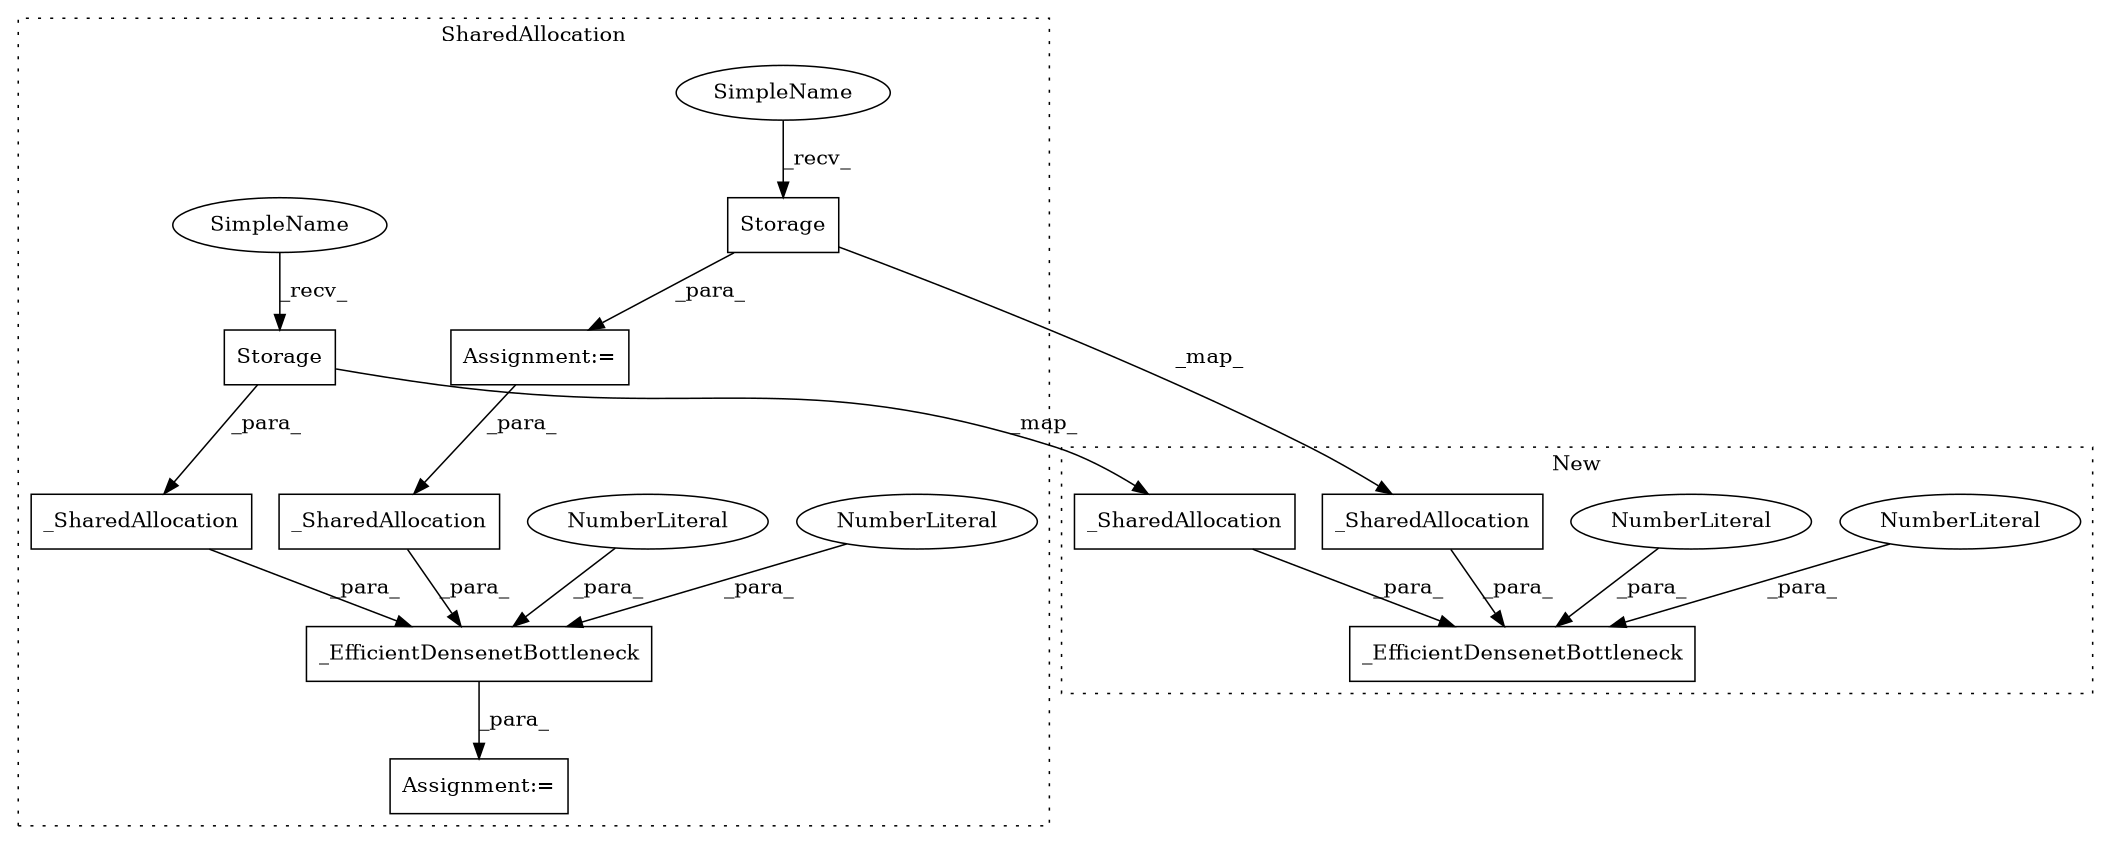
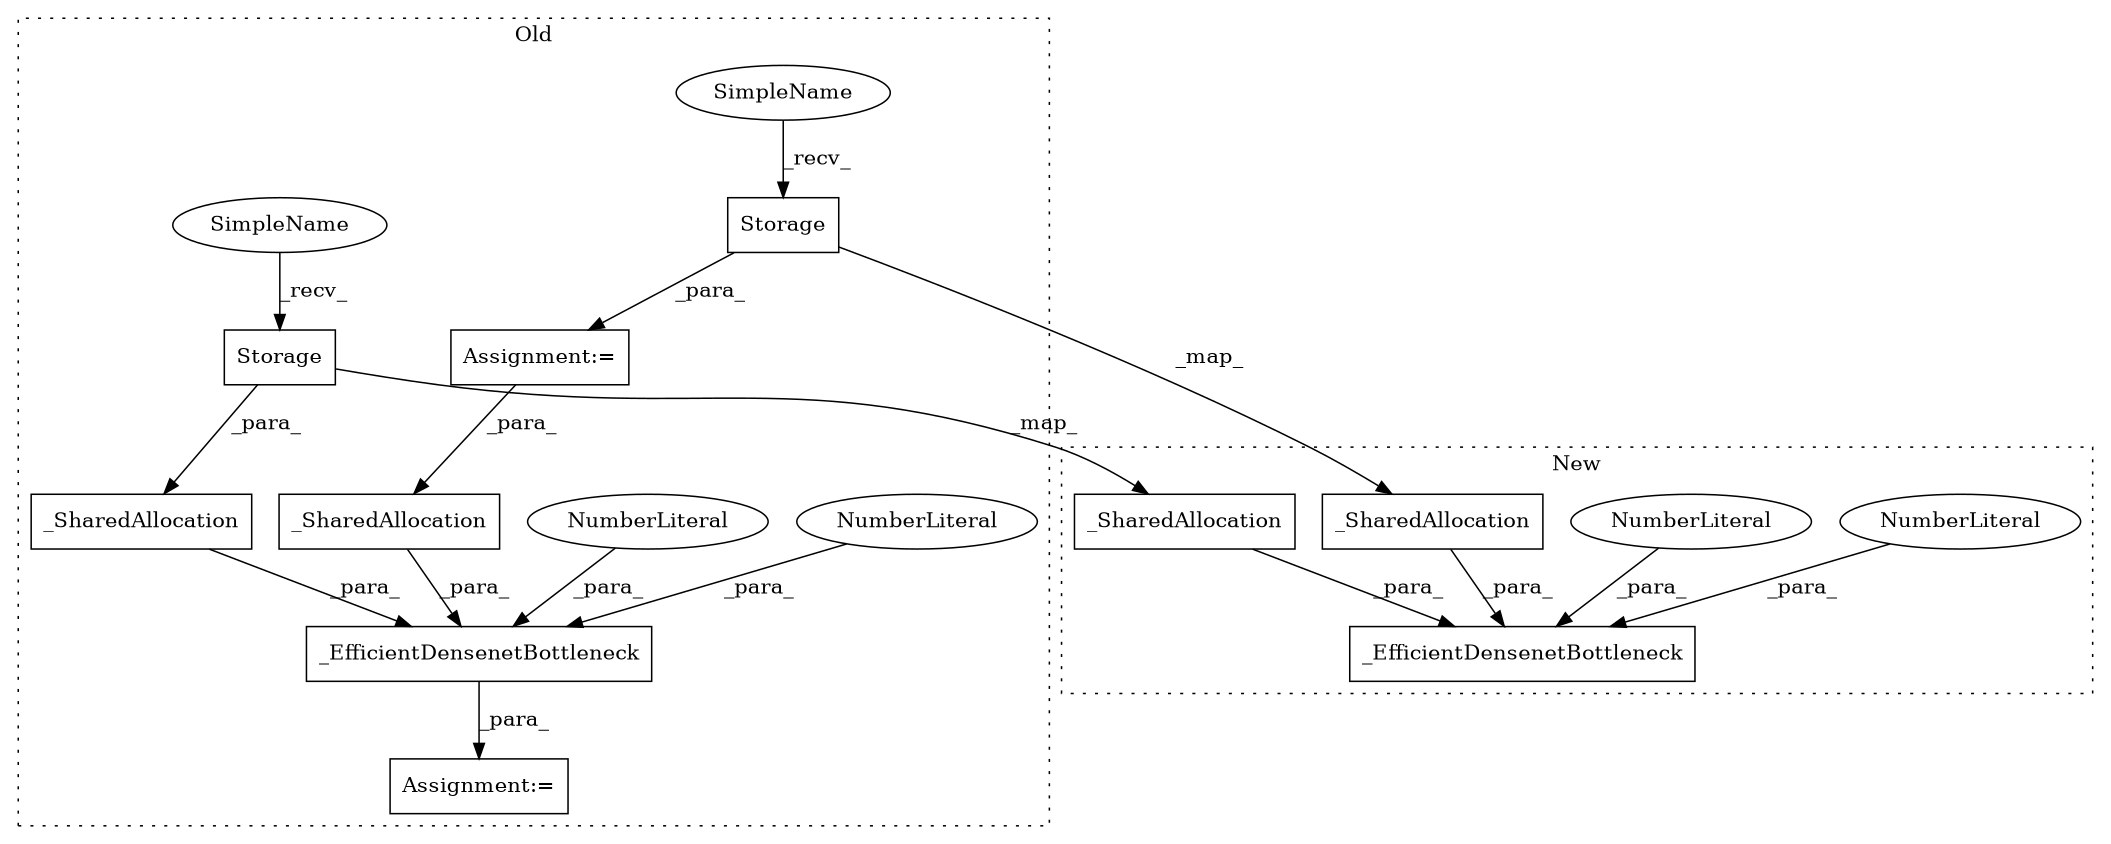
(534, 36) -> (534, 36)
